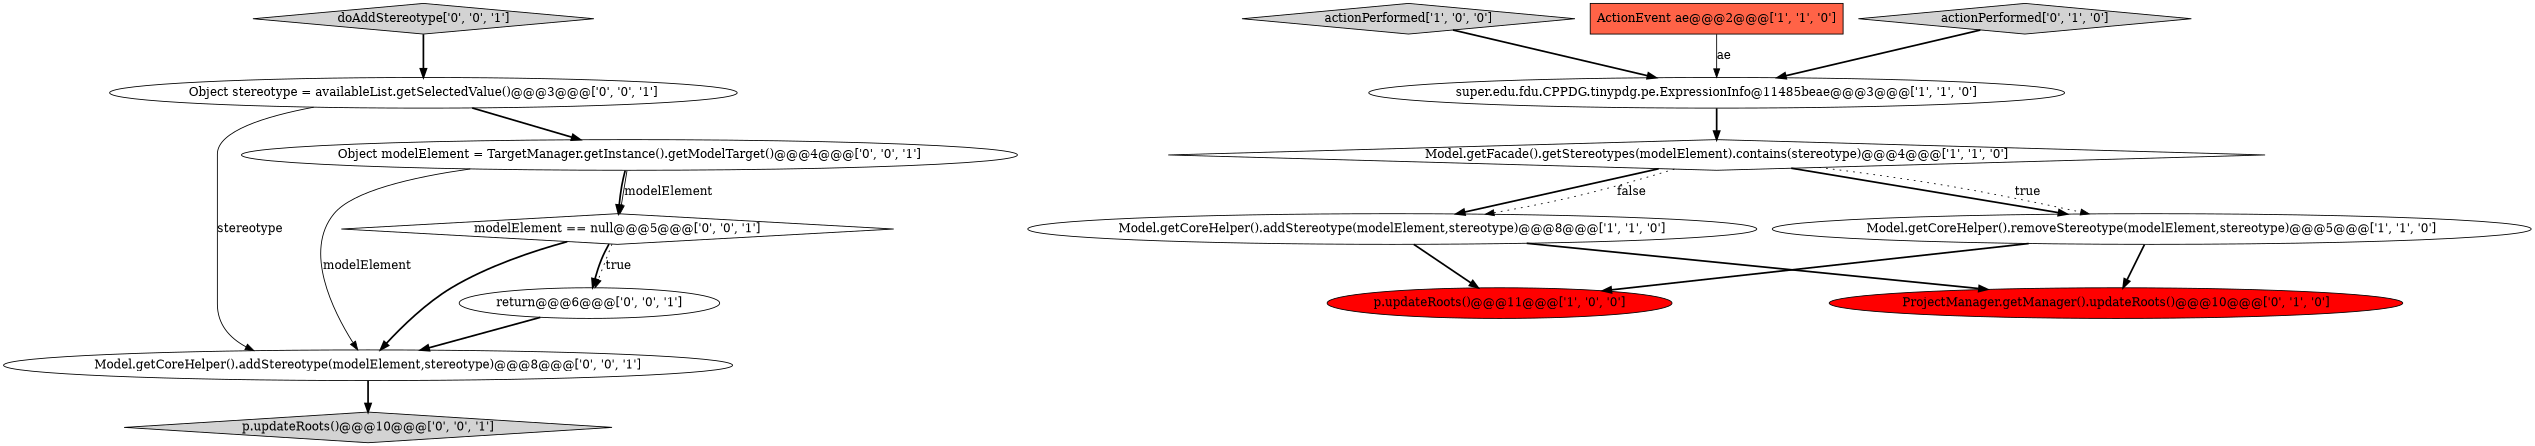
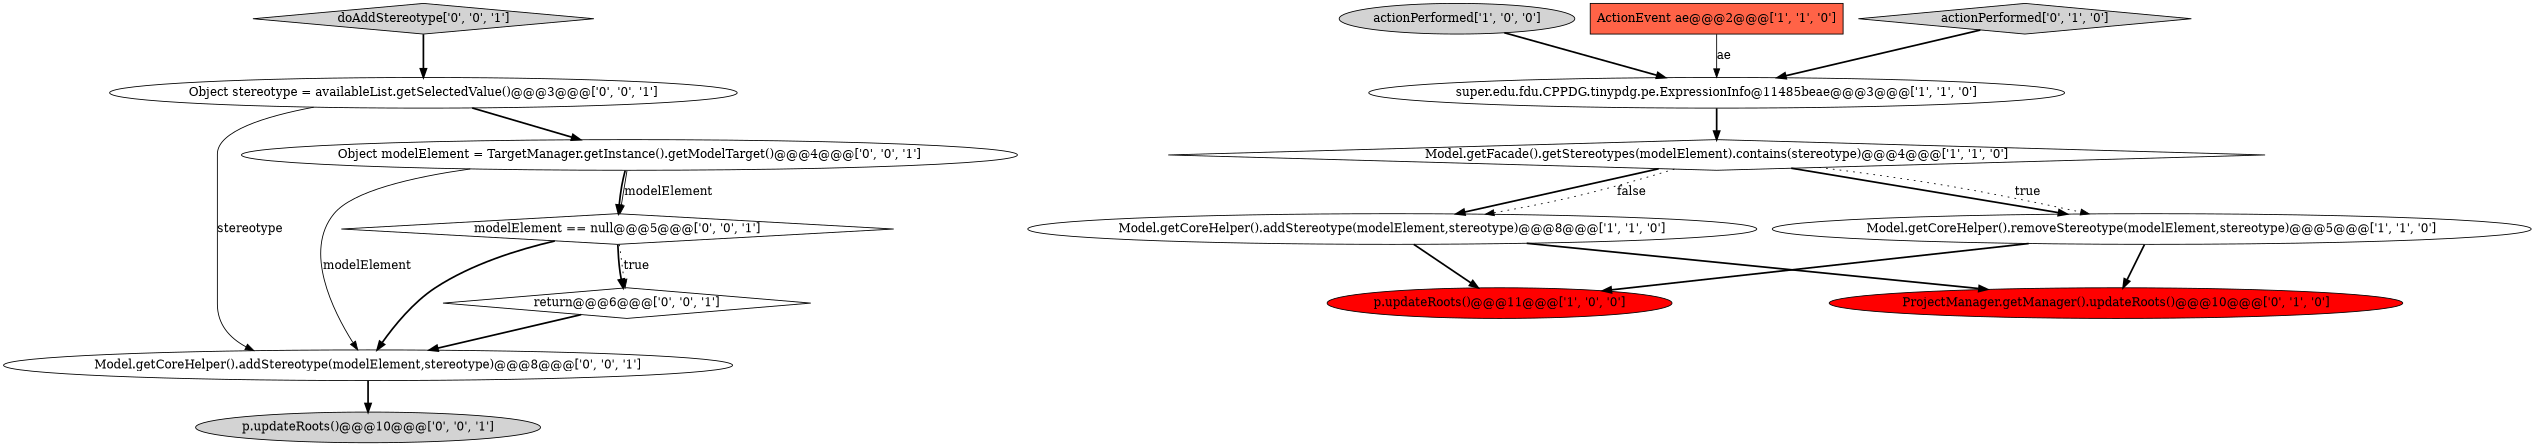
(1408, 19) -> (1457, 19)
(589, 303) -> (627, 303)
(368, 427) -> (368, 427)
